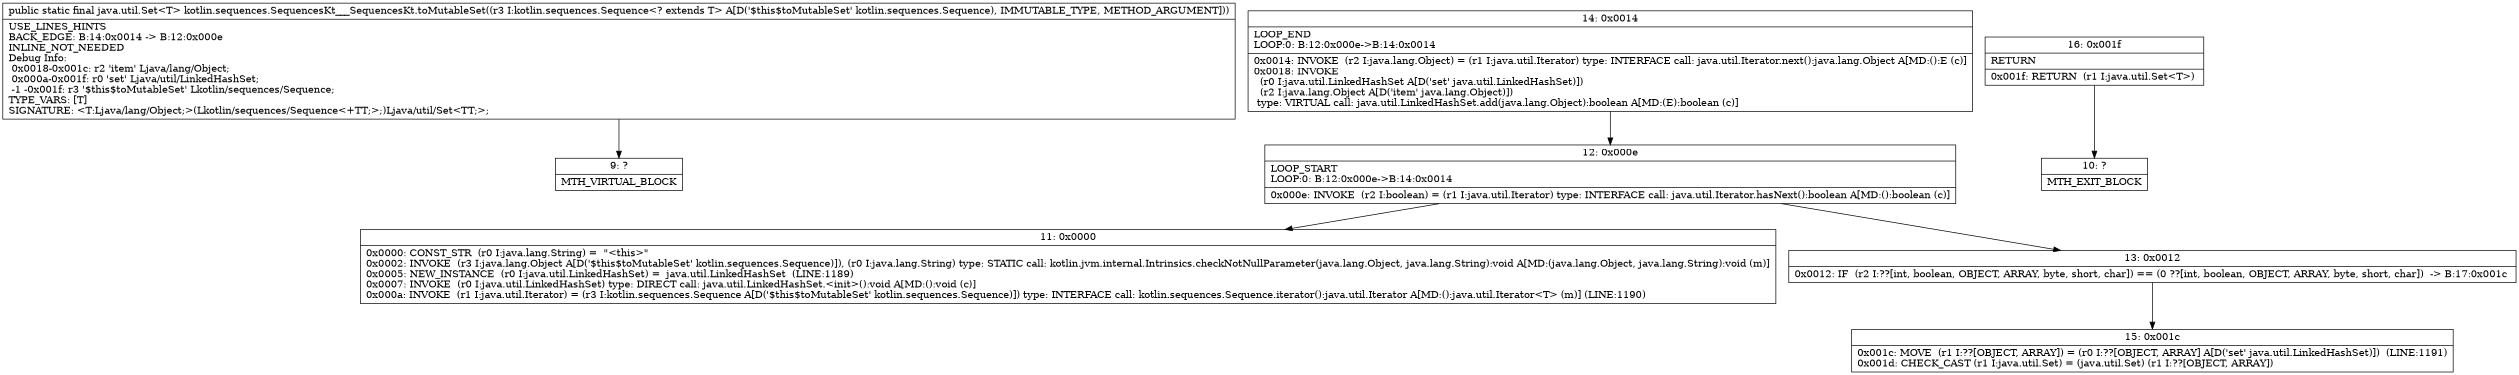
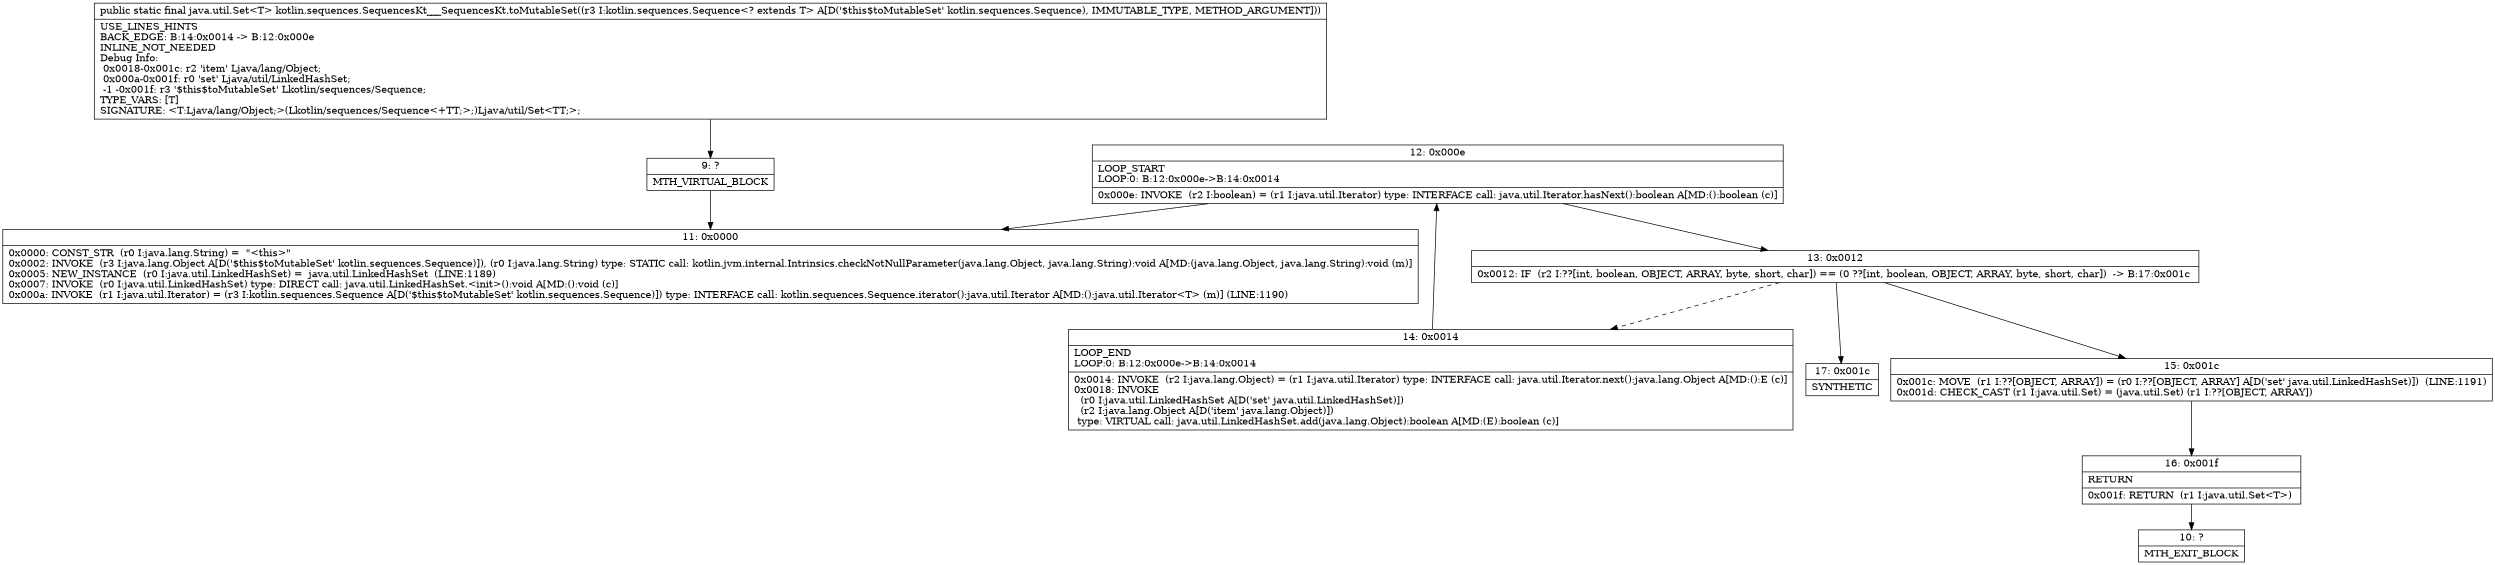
none -> (710, 206)
none -> (1698, 305)
none -> (1842, 380)
none -> (2192, 425)
